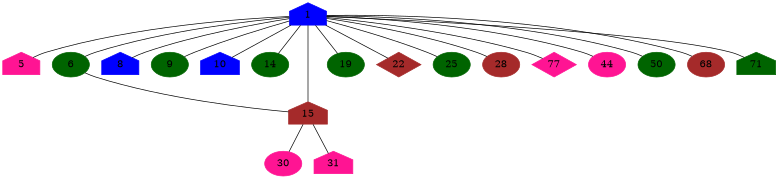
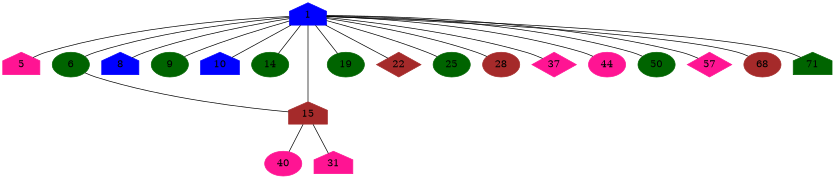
(554, 65) -> (554, 65)
none -> (710, 65)
(283, 164) -> (283, 164)
